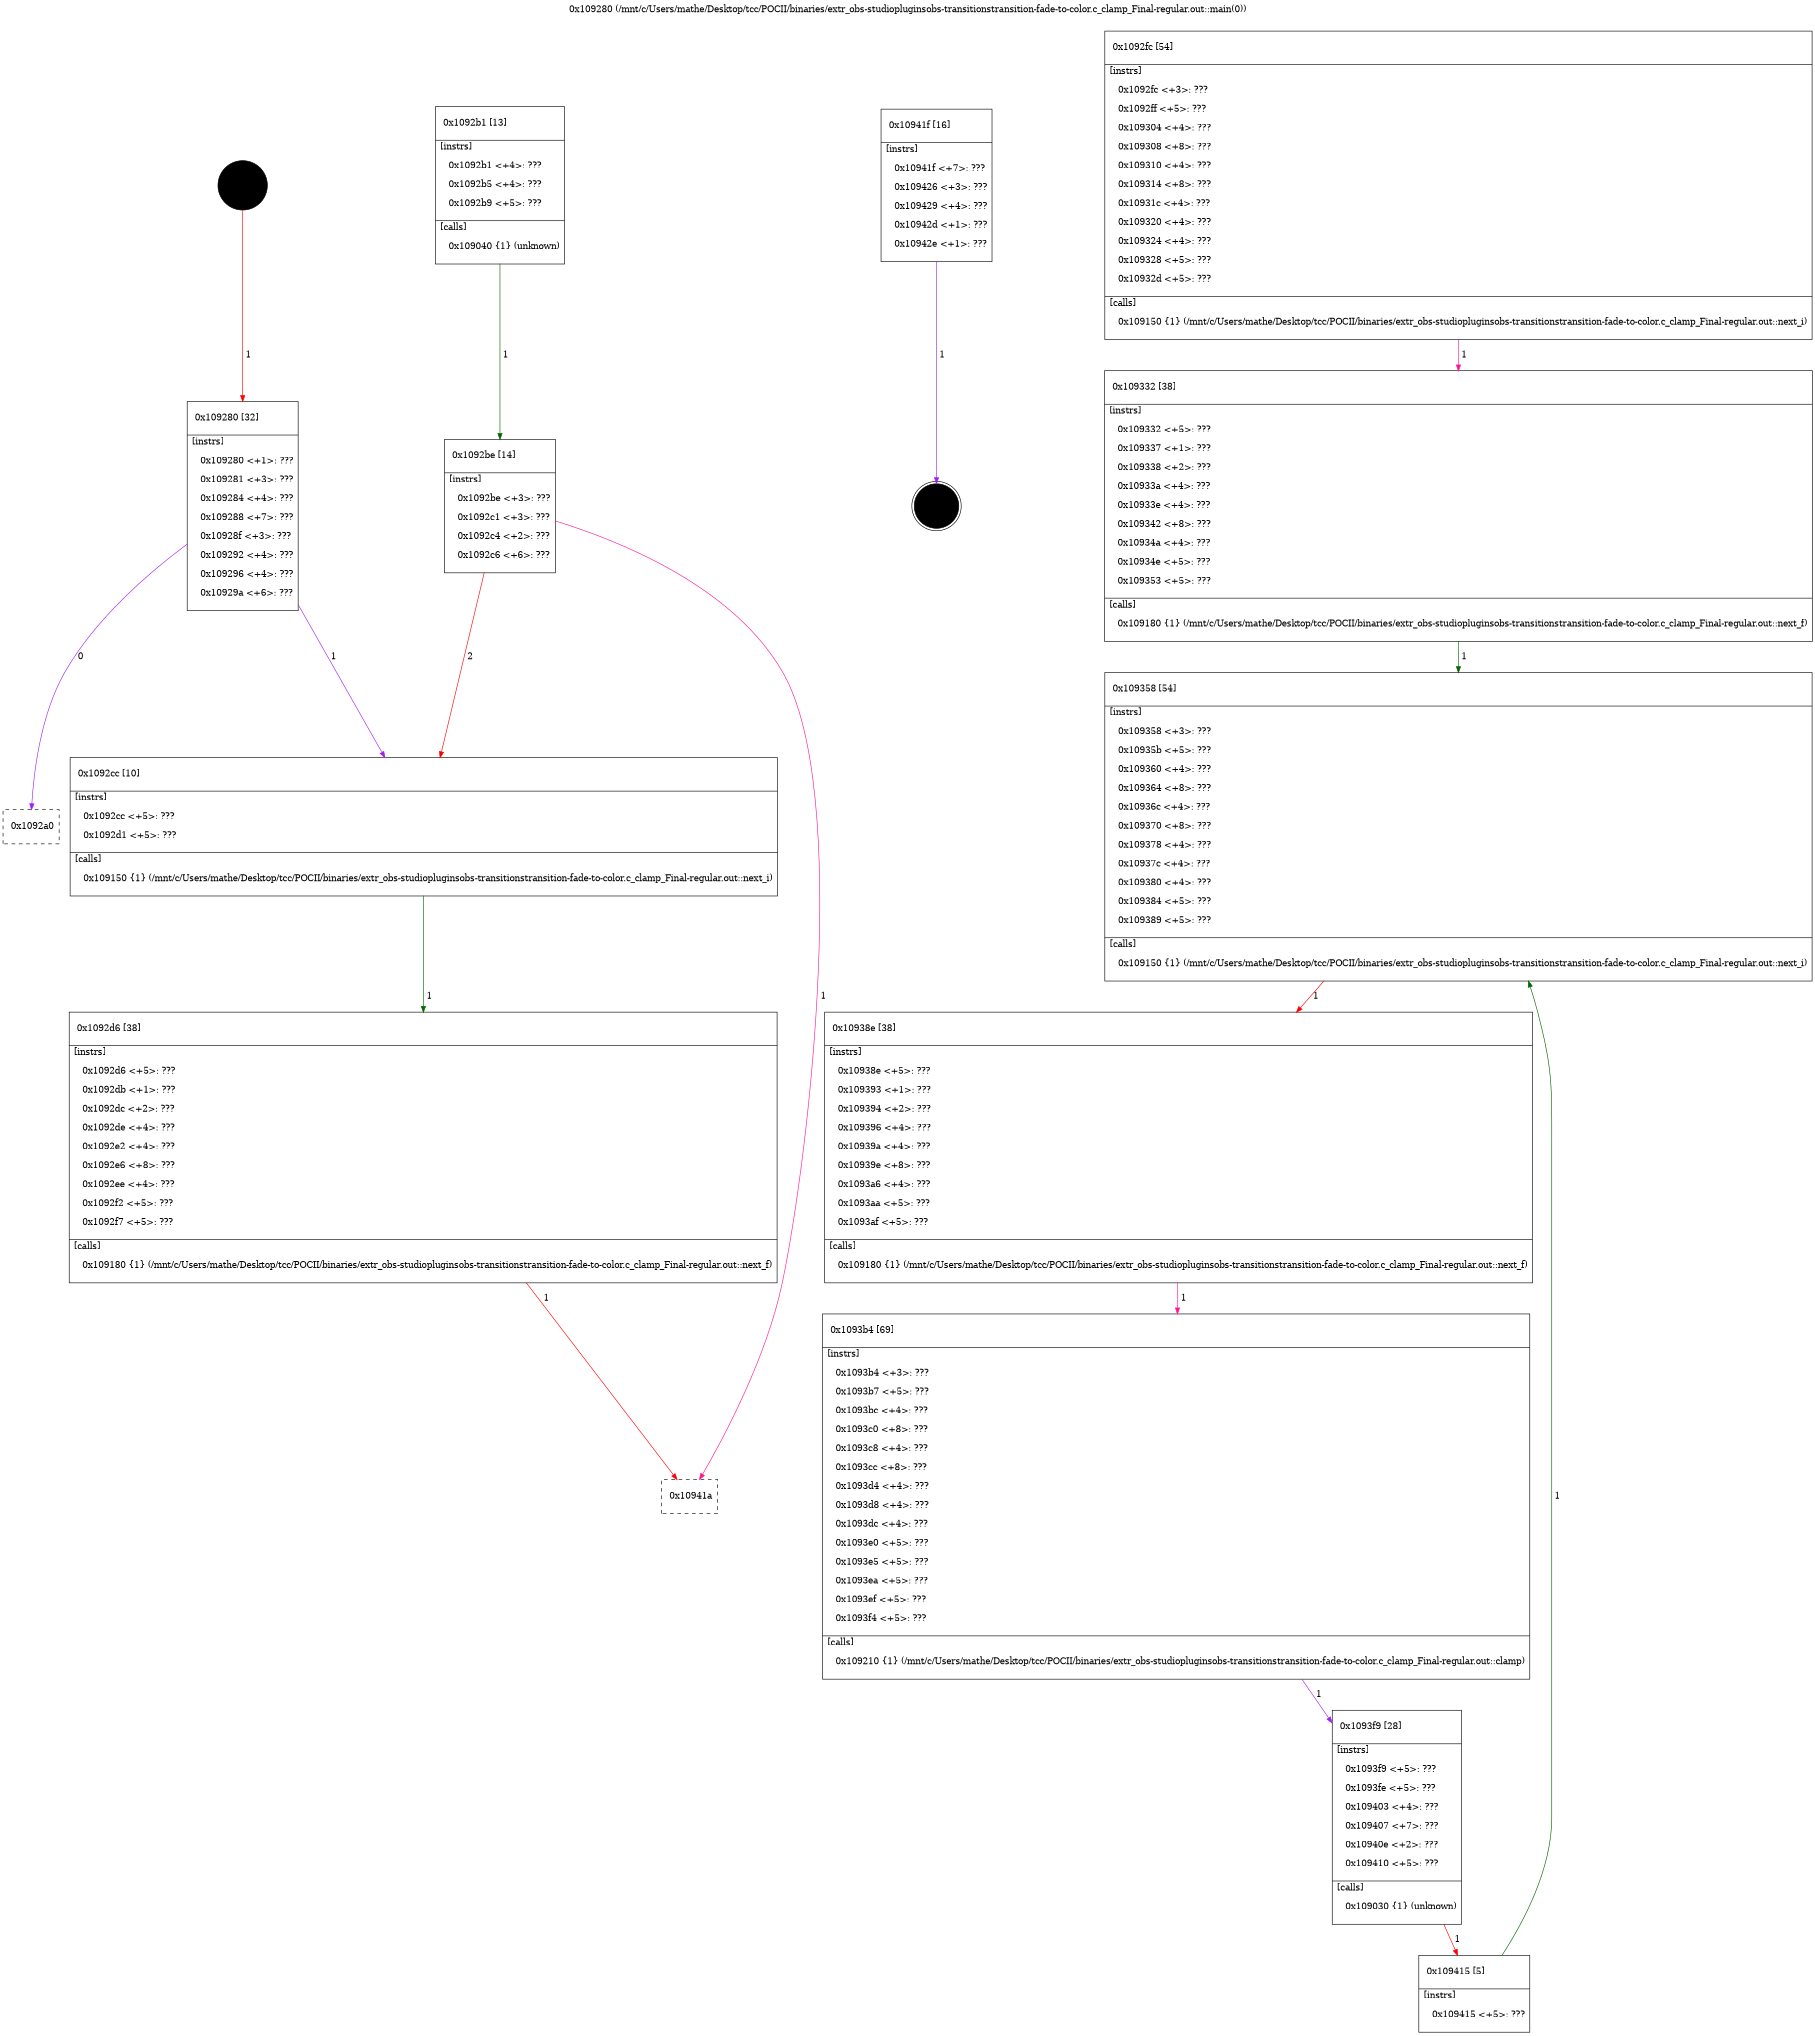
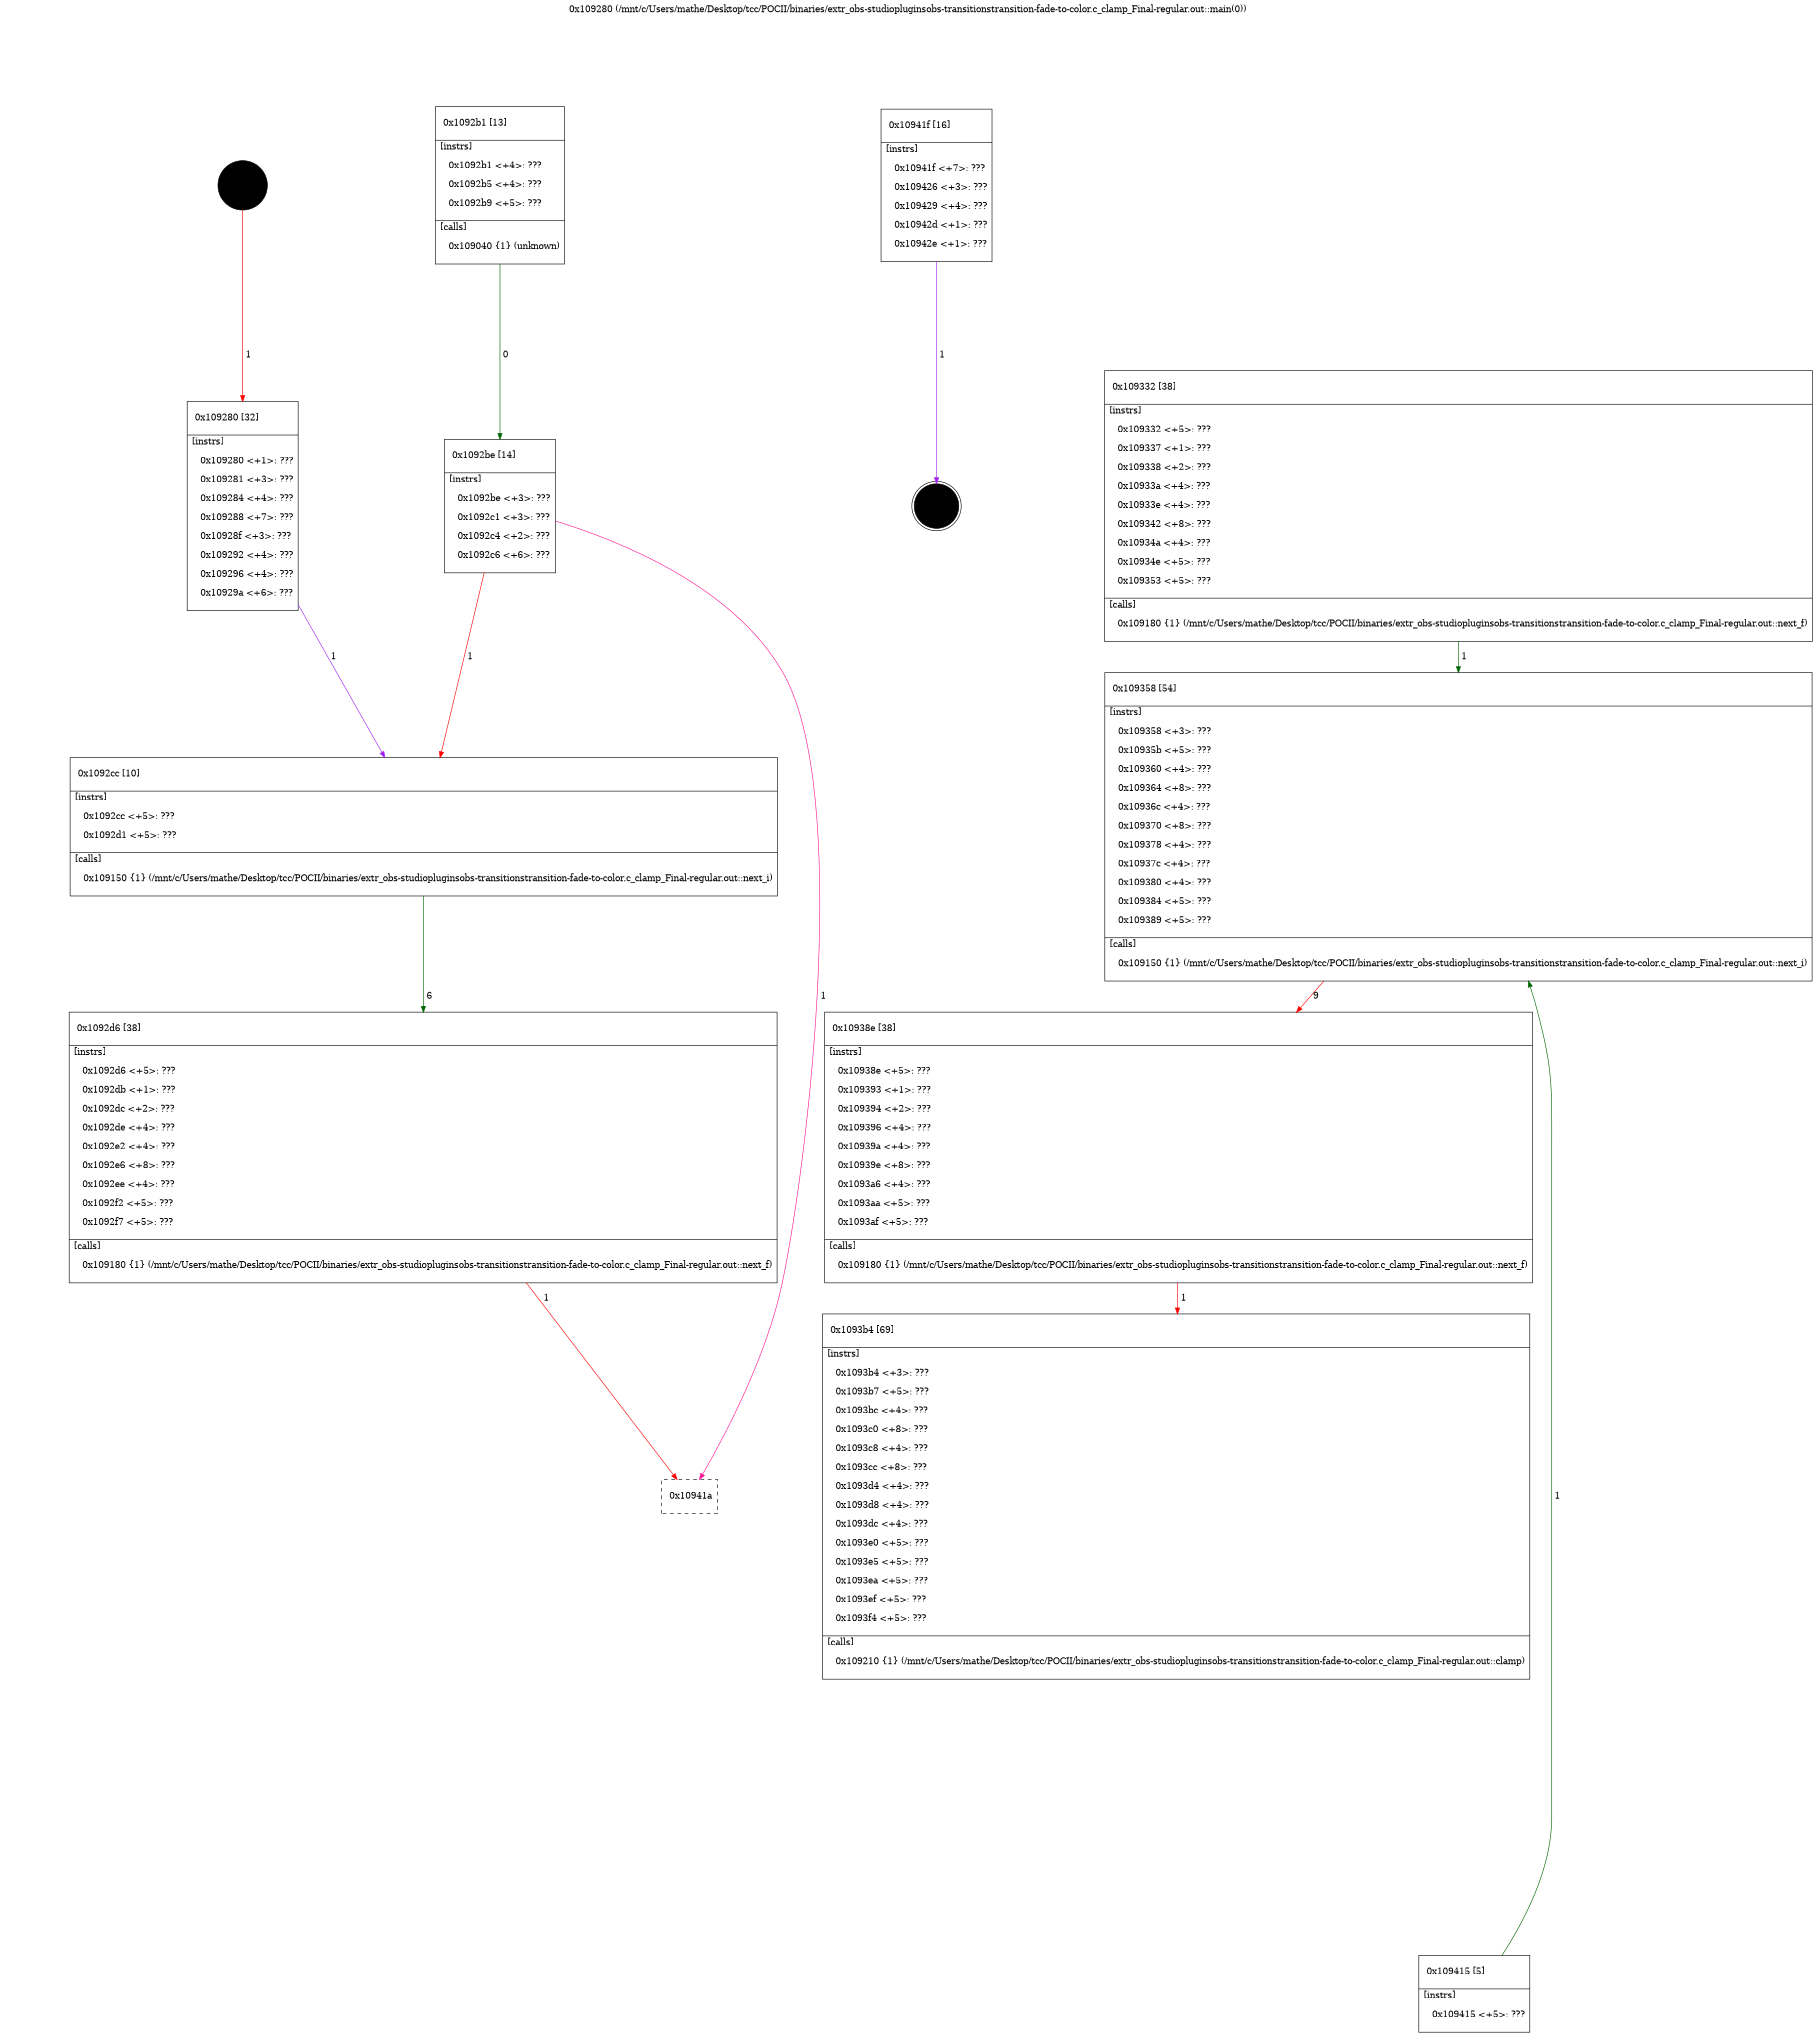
(1458, 185) -> none
(504, 355) -> (504, 355)
(469, 657) -> (469, 657)
(31, 827) -> none
(428, 997) -> (428, 997)
(1315, 997) -> (1315, 997)
(1178, 1295) -> (1178, 1295)
(1397, 1817) -> none
